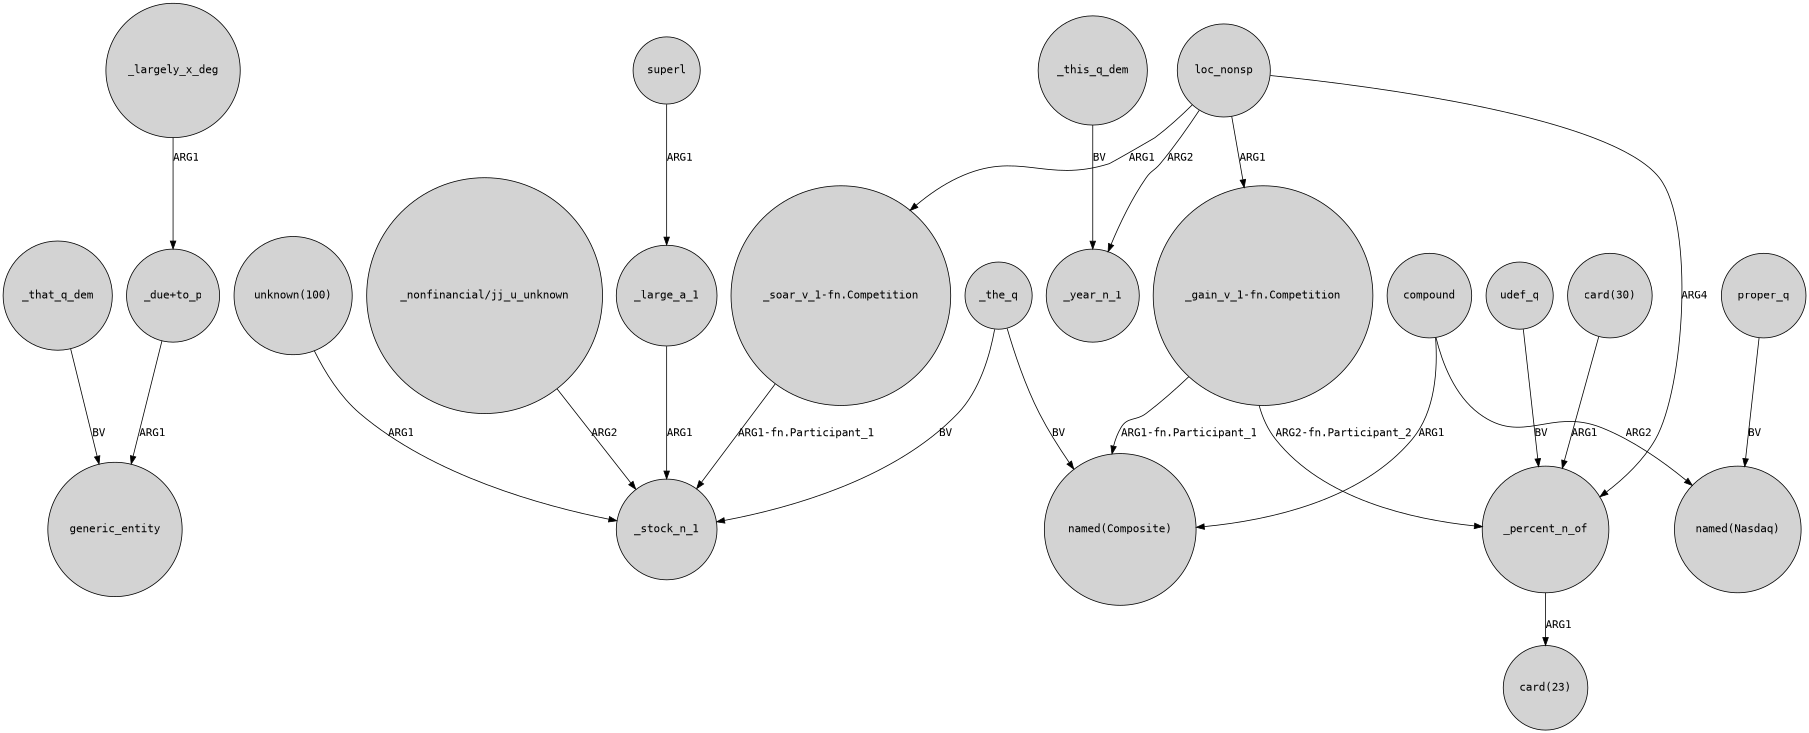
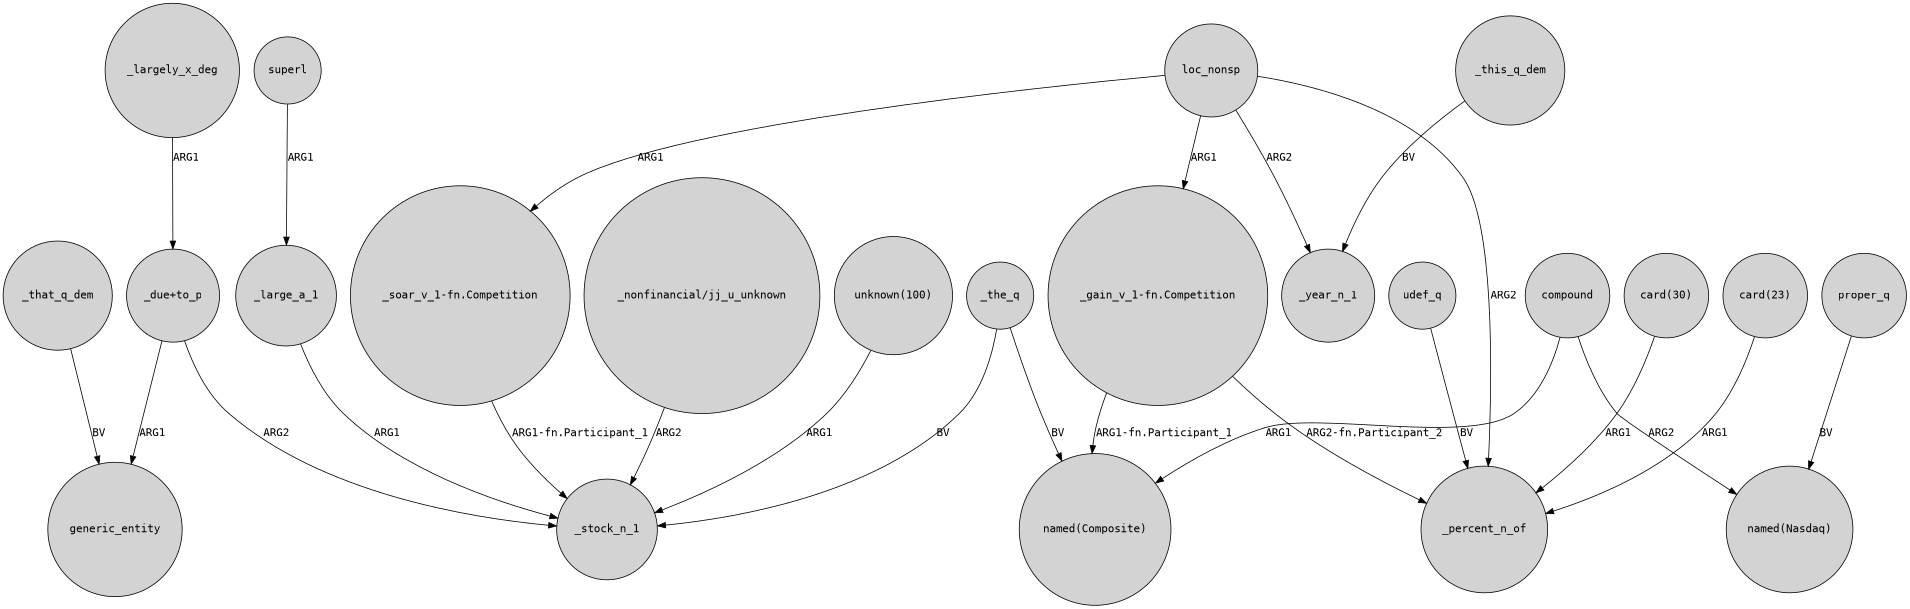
(1695, 296) -> (1504, 296)
none -> (340, 478)
(1546, 615) -> (1677, 450)
